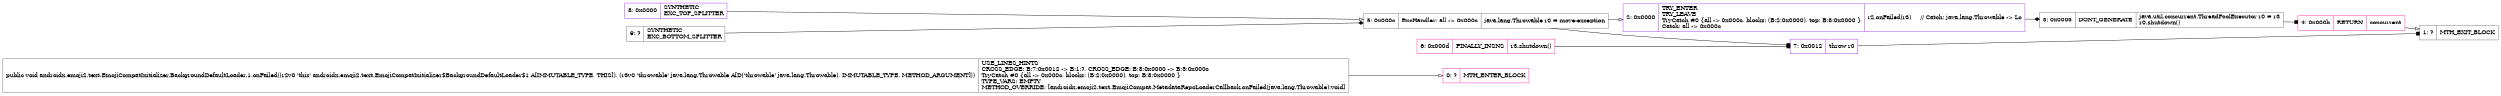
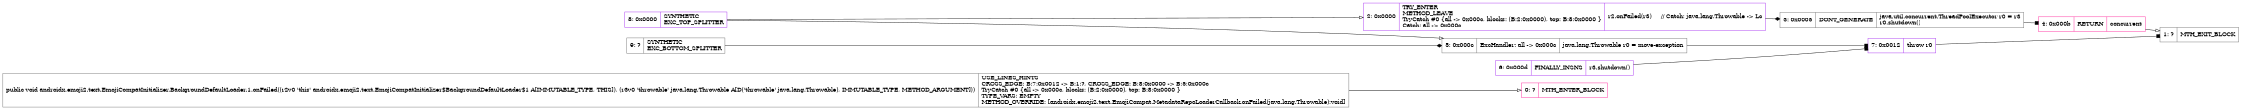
(1679, 14) -> (1428, 14)
(1614, 20) -> (1043, 18)
(1486, 46) -> (1564, 68)
